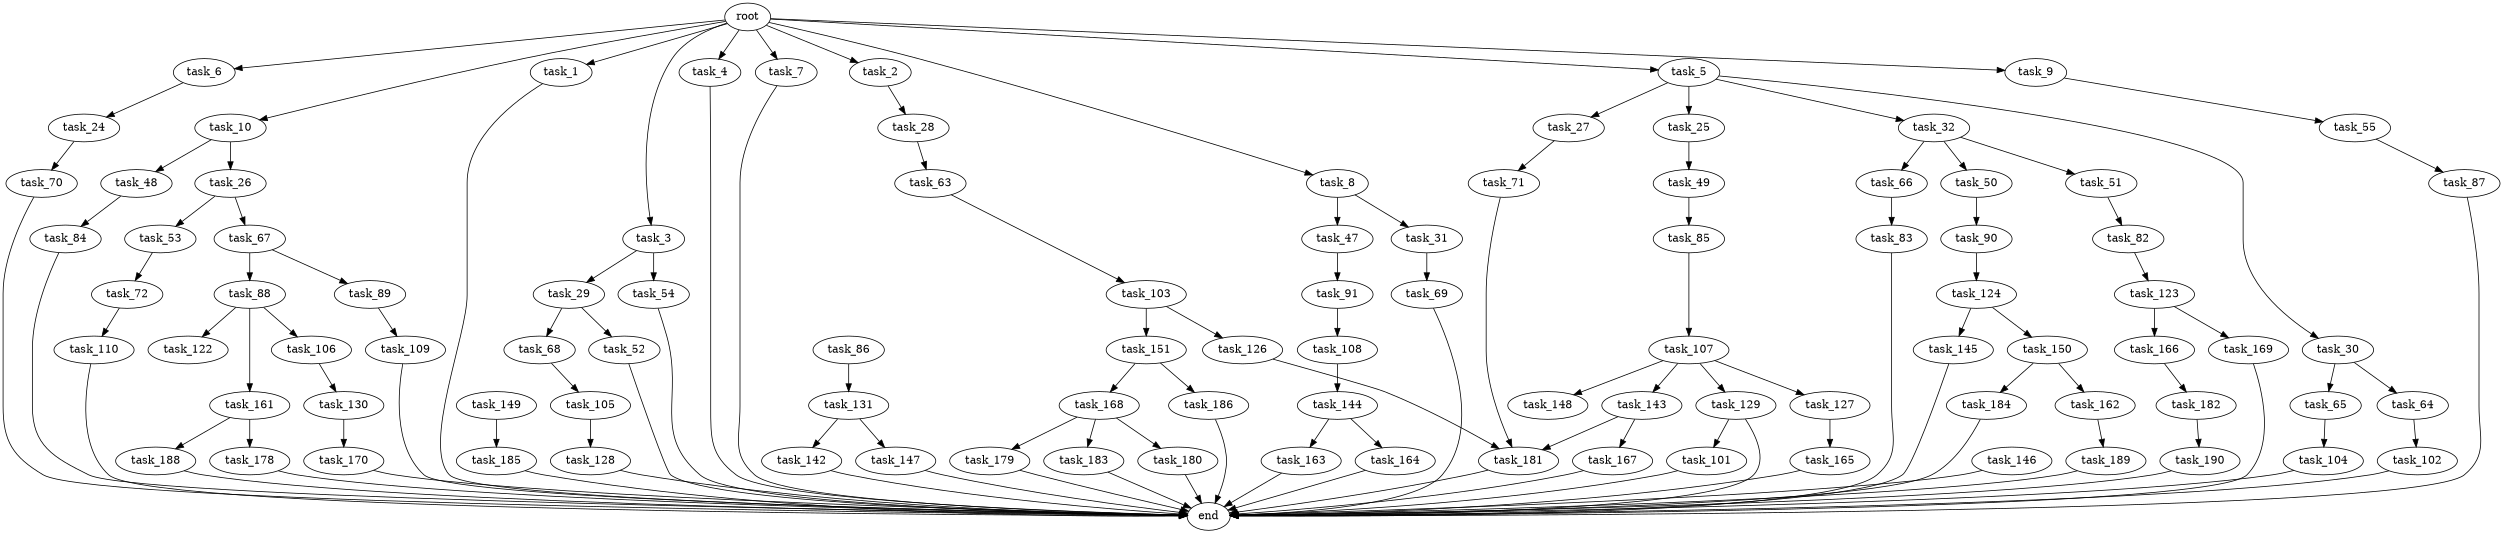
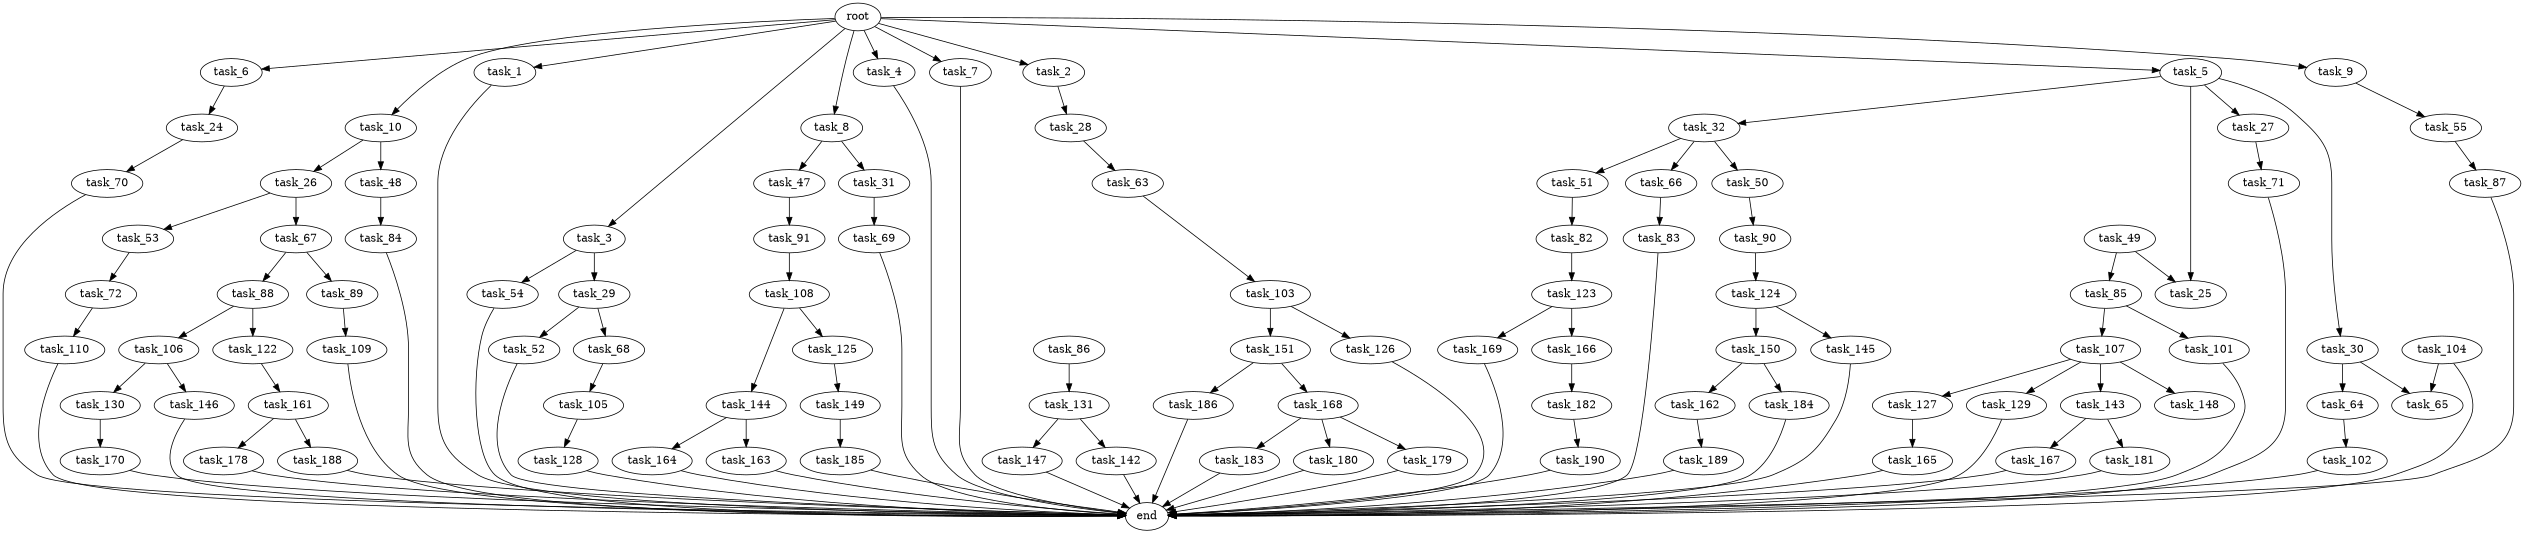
(1689, 152) -> (2152, 264)
(1486, 320) -> (2193, 479)
(250, 346) -> (268, 375)
none -> (832, 350)
none -> (174, 375)
(1386, 392) -> (1472, 476)
(2325, 429) -> (2436, 374)
(1723, 430) -> (2154, 320)
